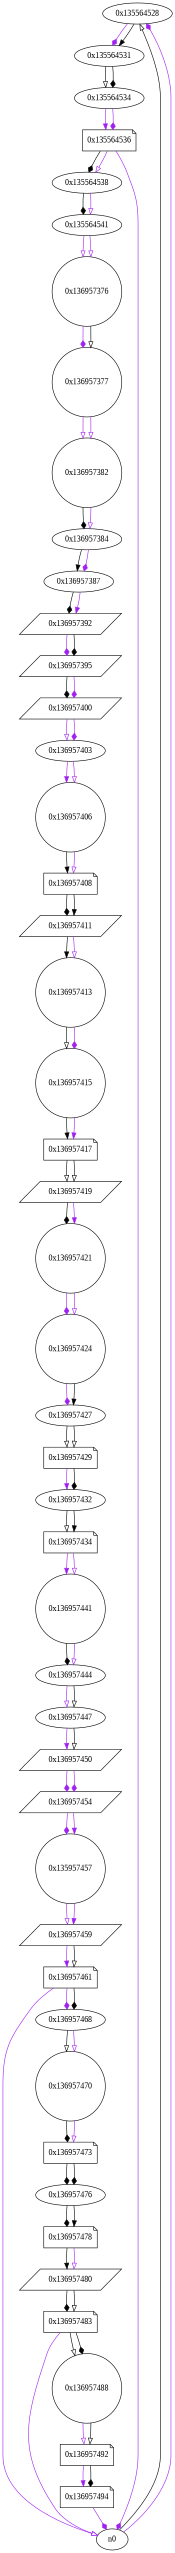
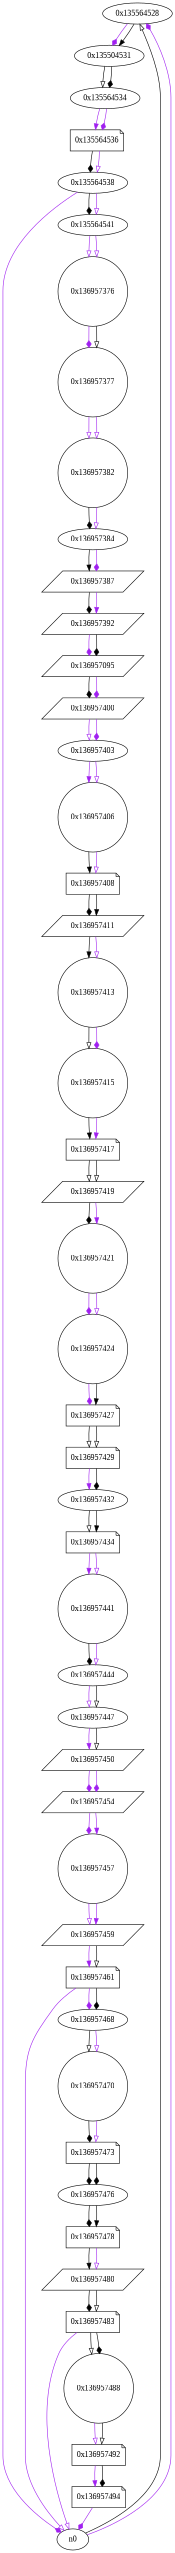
(109, 56) -> (109, 56)
(79, 582) -> (93, 582)
(70, 666) -> (93, 666)
(138, 1336) -> (3, 1355)
(70, 1415) -> (93, 1415)
(70, 1869) -> (93, 1869)
